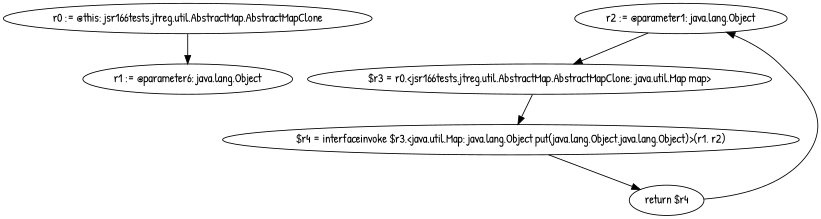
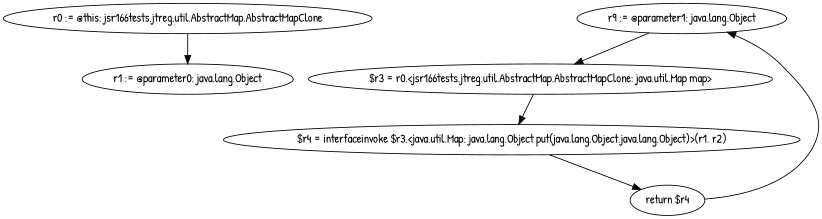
(681, 19) -> (682, 19)
(188, 79) -> (188, 79)
